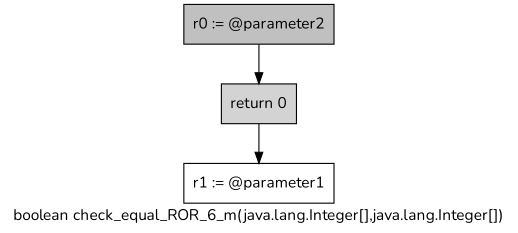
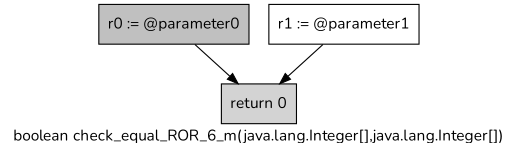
(259, 24) -> (174, 24)
(259, 138) -> (306, 60)
